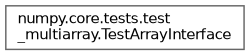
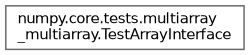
(125, 28) -> (125, 28)
